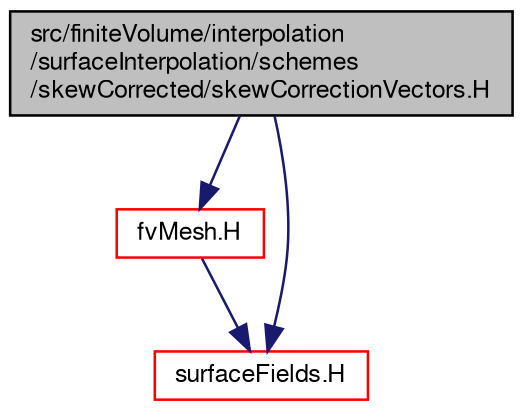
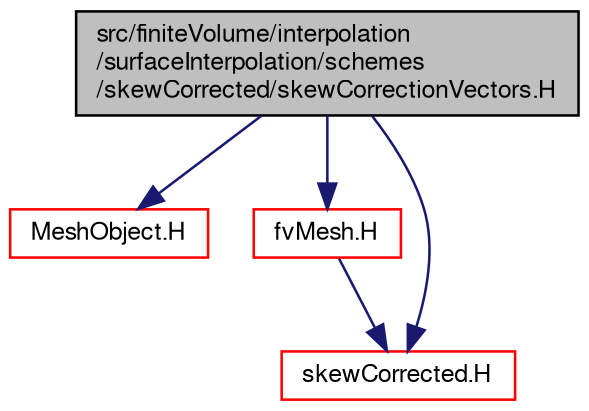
none -> (109, 233)
(261, 376) -> (398, 376)
